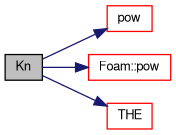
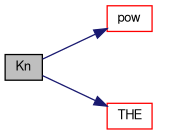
(130, 67) -> none
